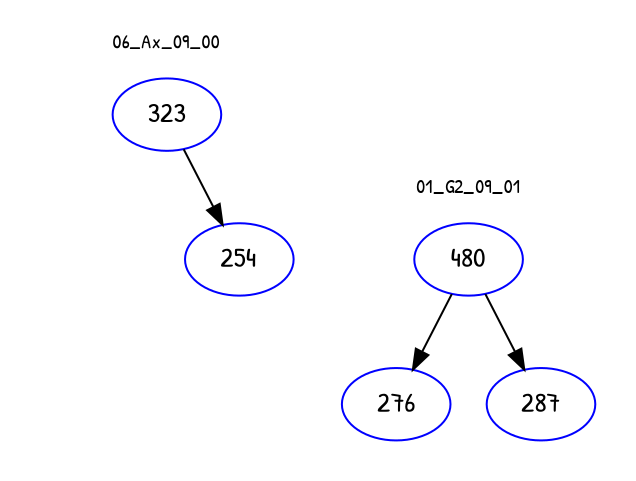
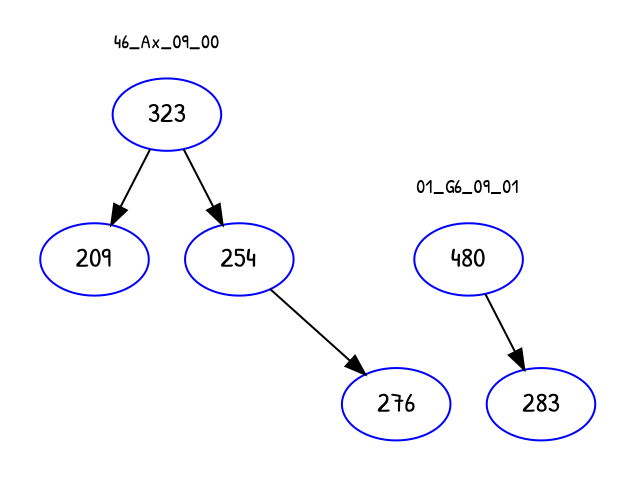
(167, 43) -> (167, 43)
(469, 188) -> (469, 188)
none -> (95, 259)
(437, 323) -> (310, 325)
(541, 404) -> (541, 404)
